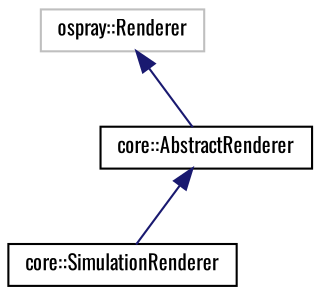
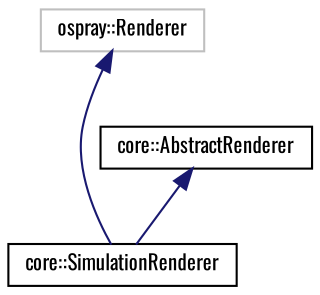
(171, 98) -> (81, 158)
